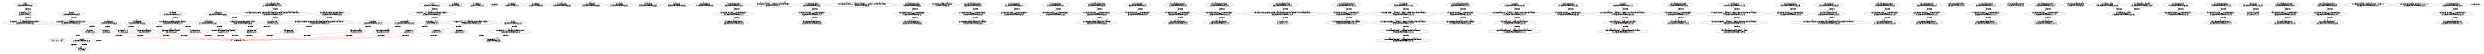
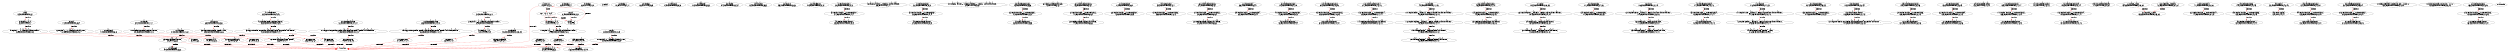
(1734, 5) -> (1760, 5)
none -> (271, 14)
(2123, 14) -> (2149, 14)
none -> (552, 23)
(154, 27) -> (173, 44)
(263, 27) -> (345, 45)
(365, 27) -> (578, 44)
none -> (371, 45)
